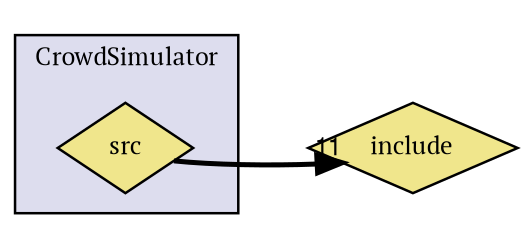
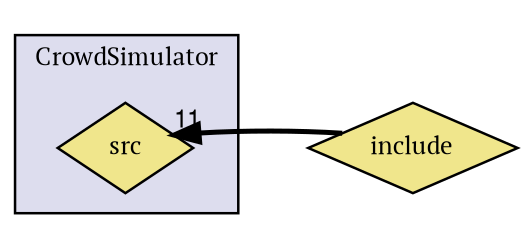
(256, 165) -> (271, 131)
